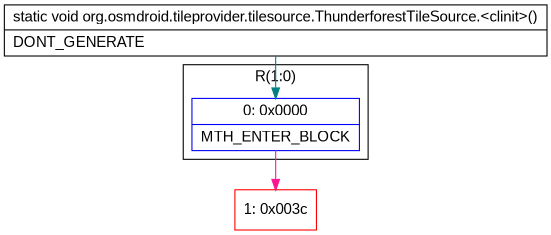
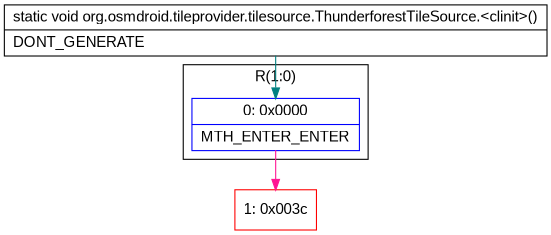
(276, 137) -> (275, 137)
